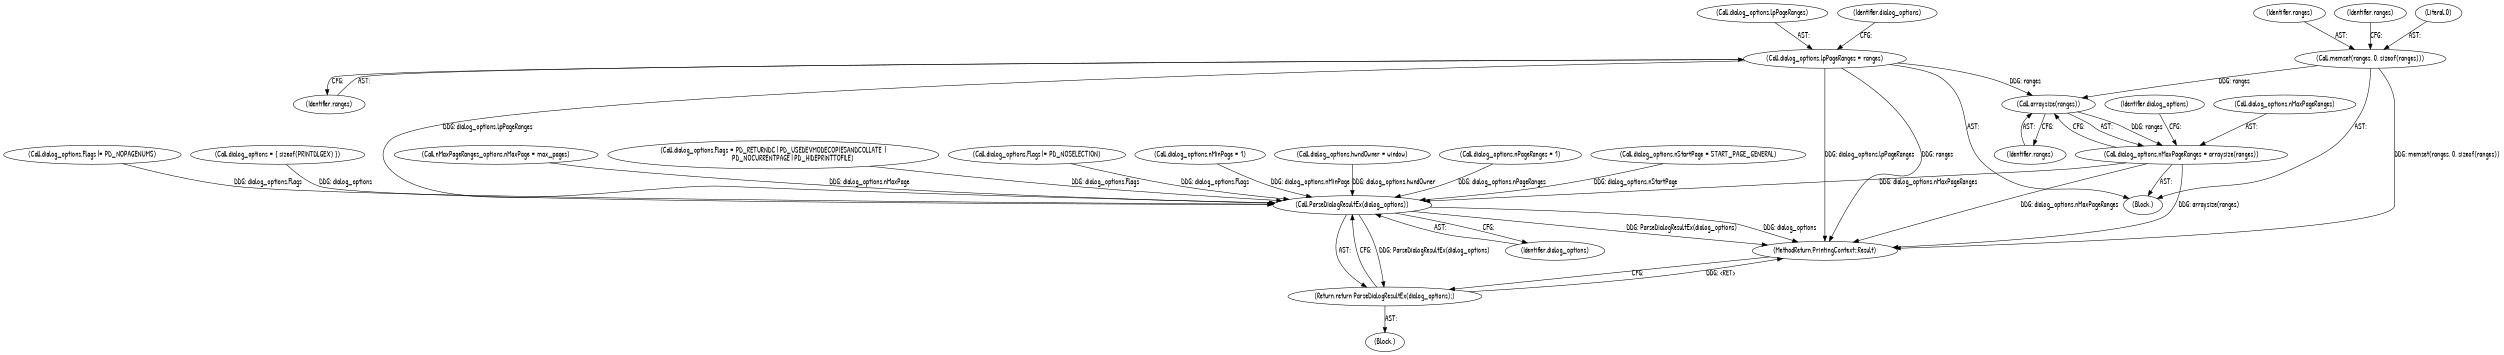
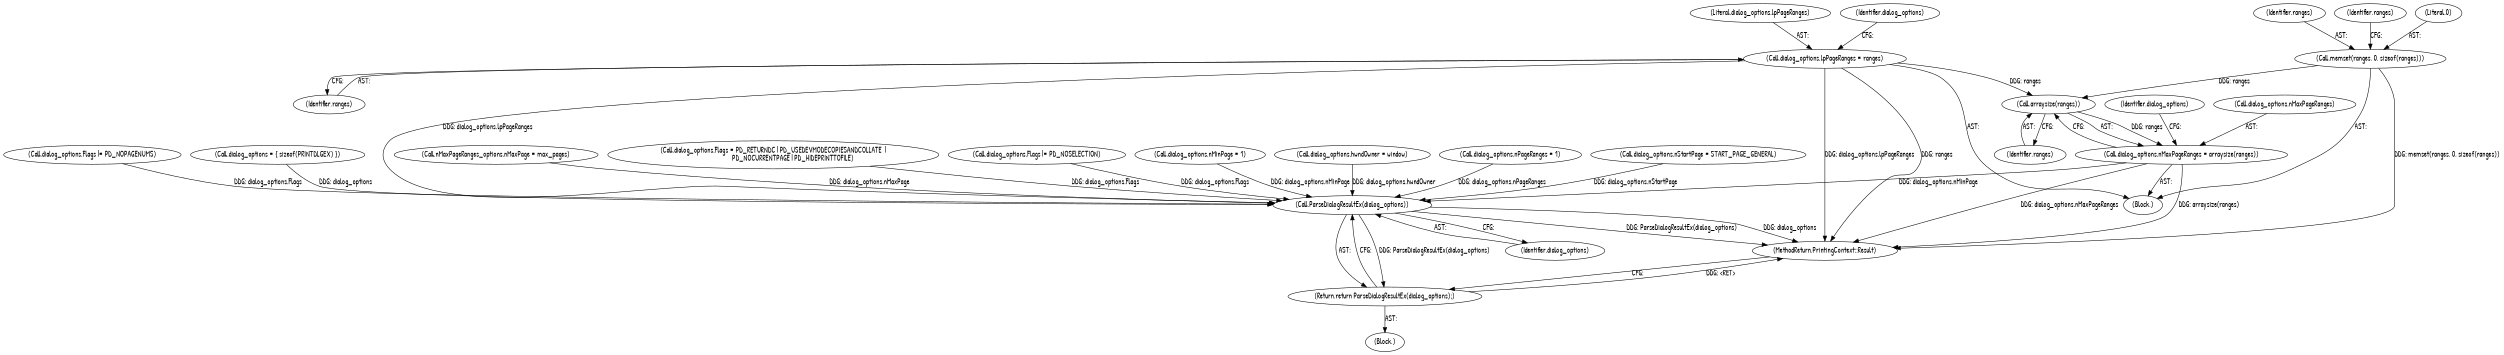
(1762, 13) -> (1760, 13)
(1929, 182) -> (1939, 182)
